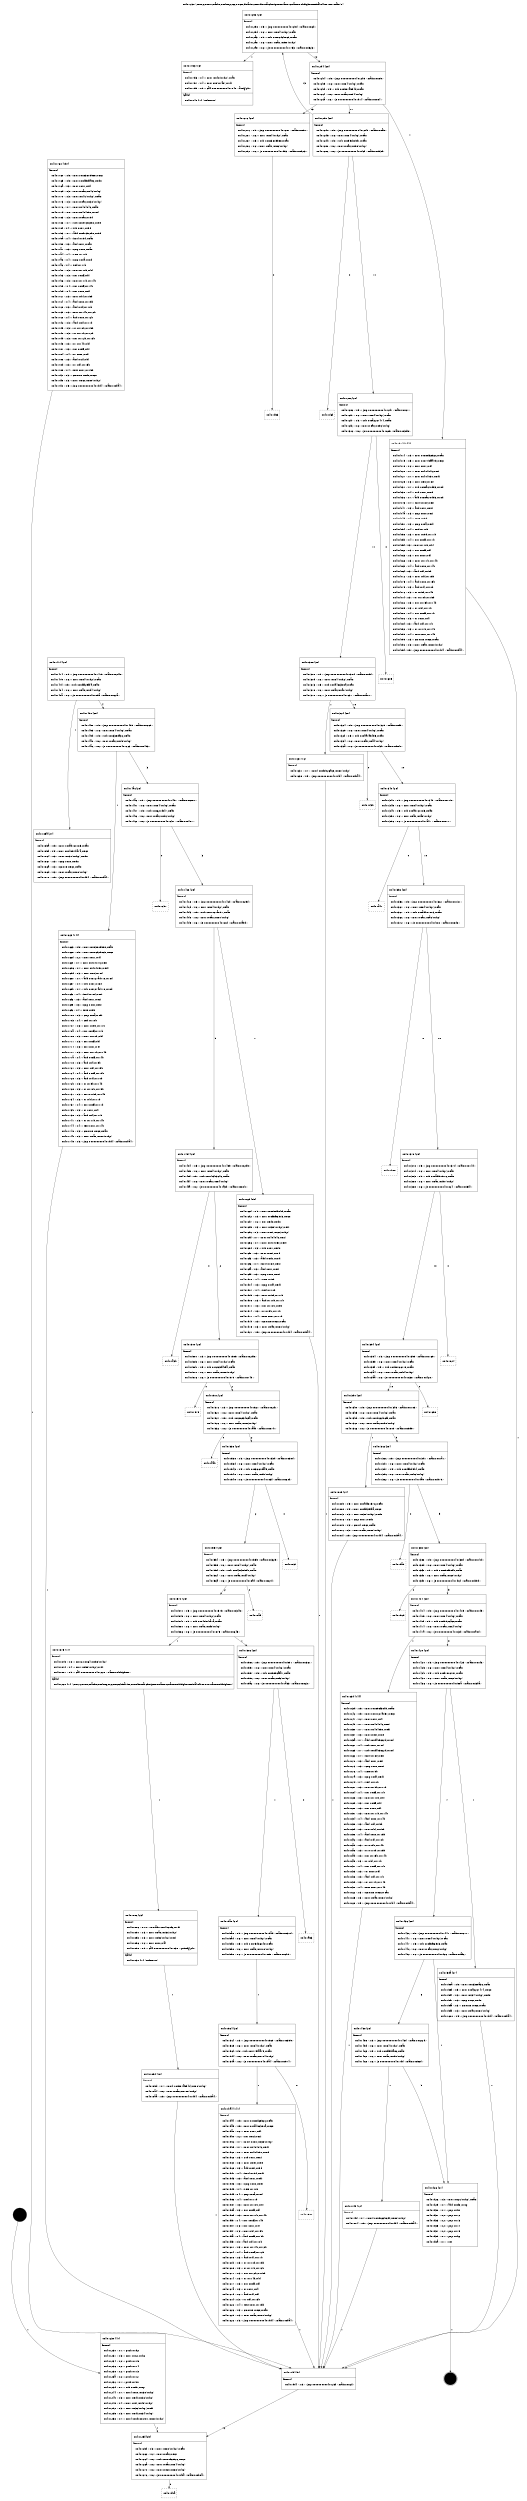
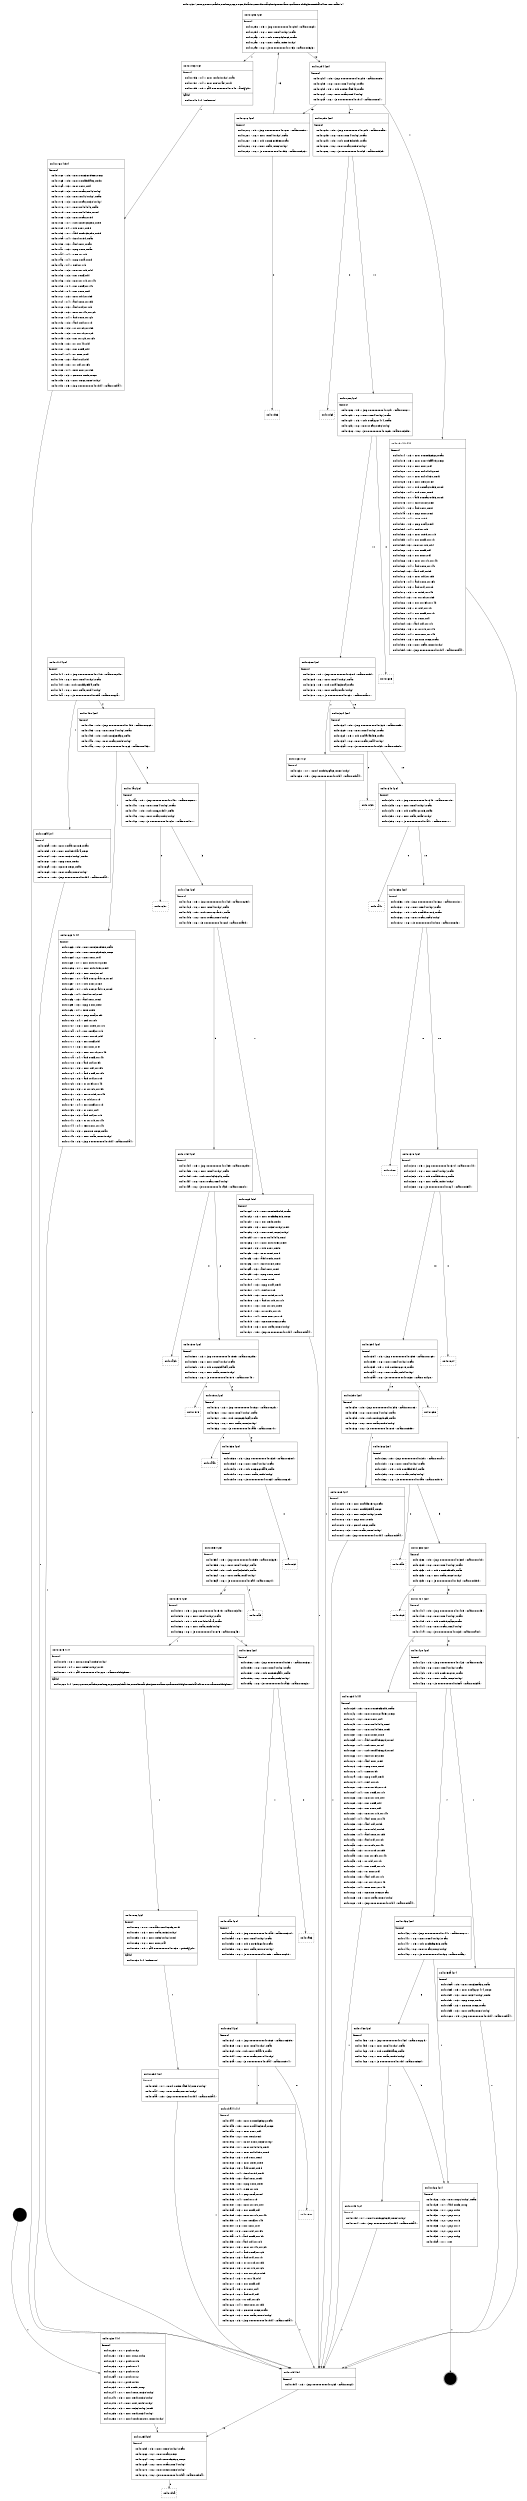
(293, 87) -> (276, 84)
none -> (164, 161)
(395, 1437) -> none
(250, 1513) -> none
none -> (39, 1729)
